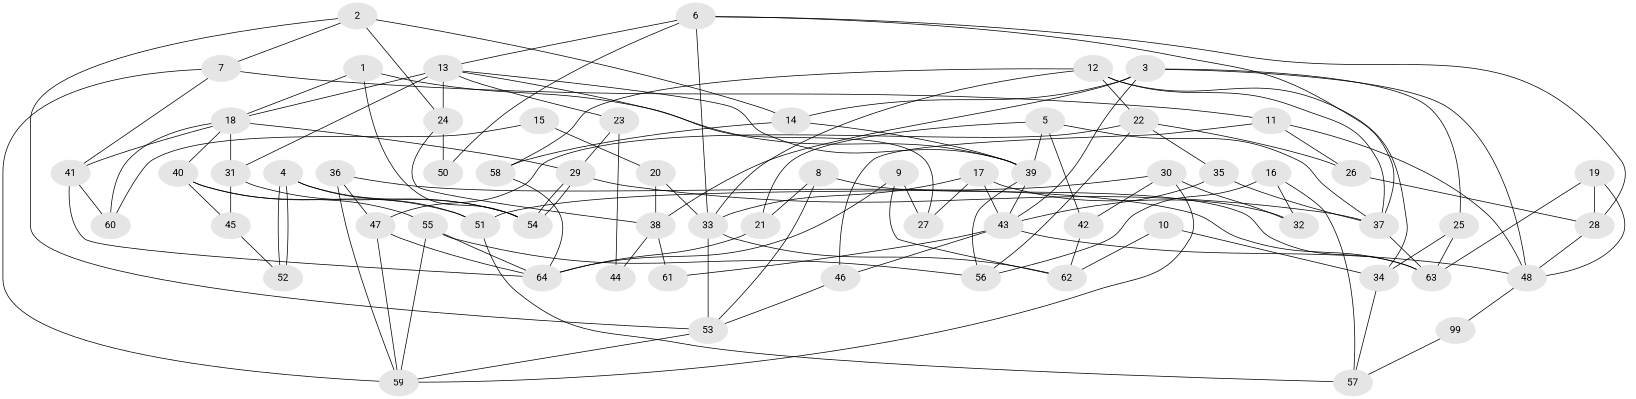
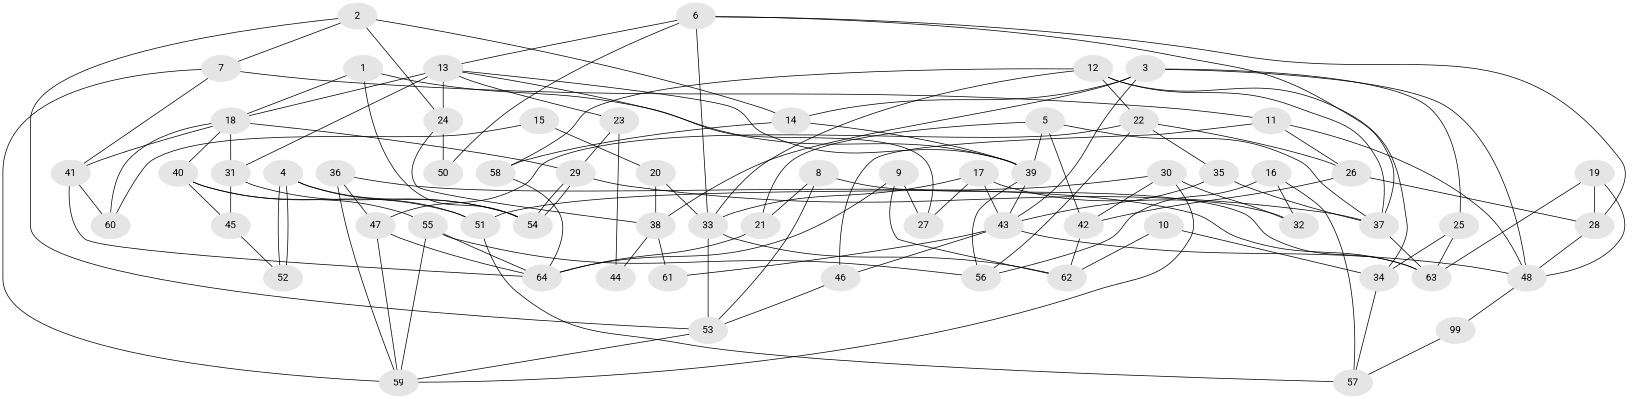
none -> (1241, 196)
